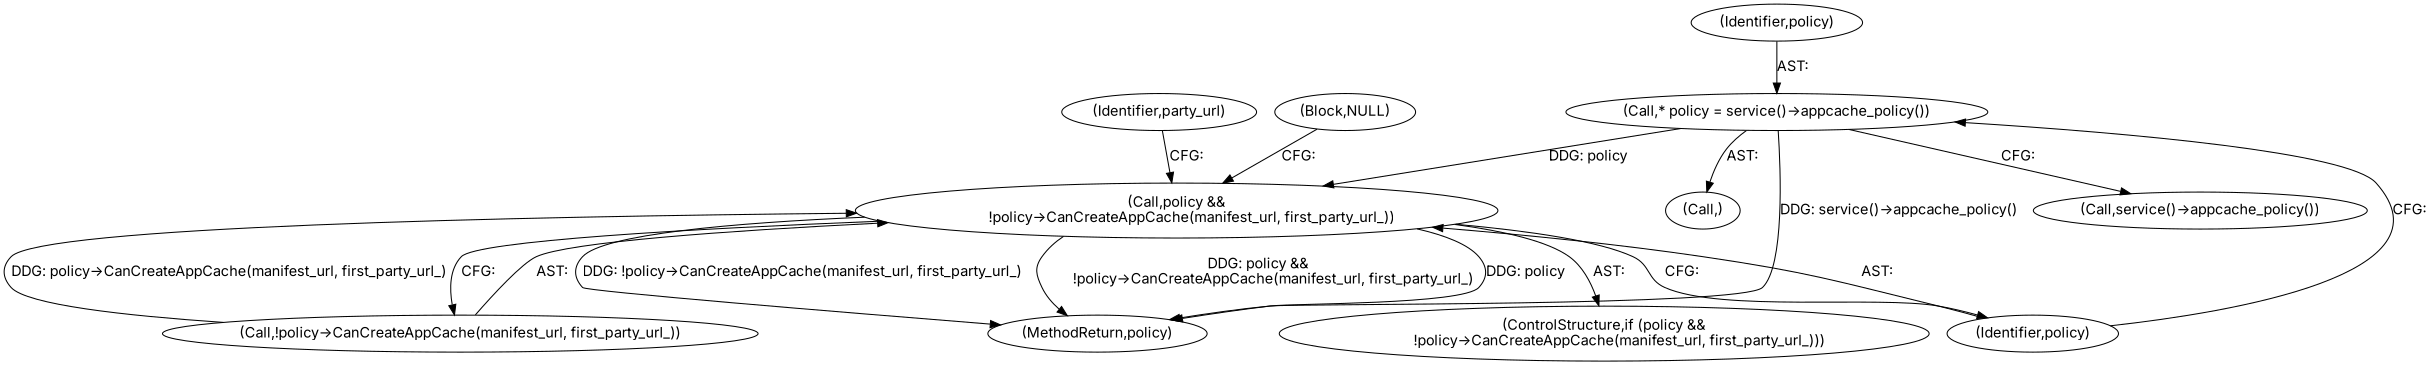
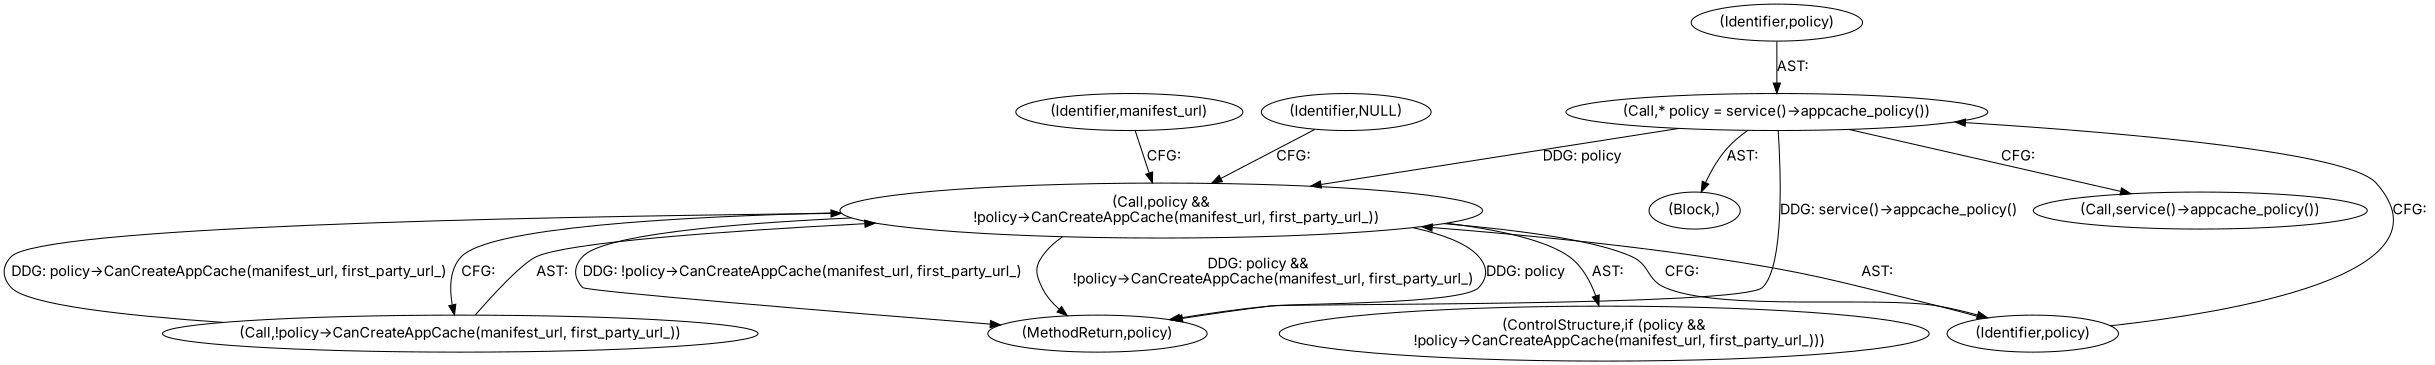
(1159, 112) -> (1129, 112)
(1345, 112) -> (1346, 112)
(1703, 211) -> (1695, 211)
